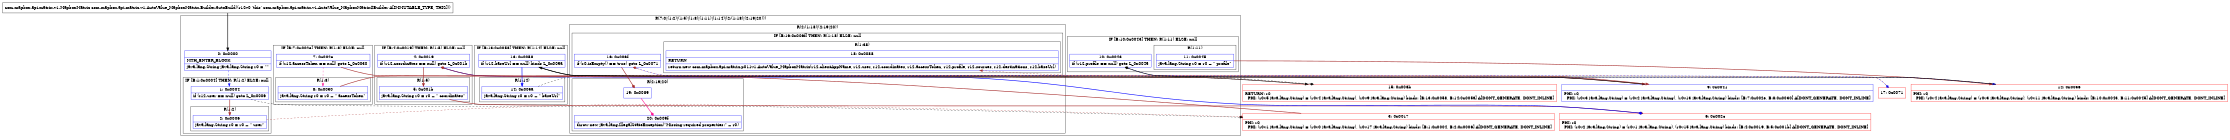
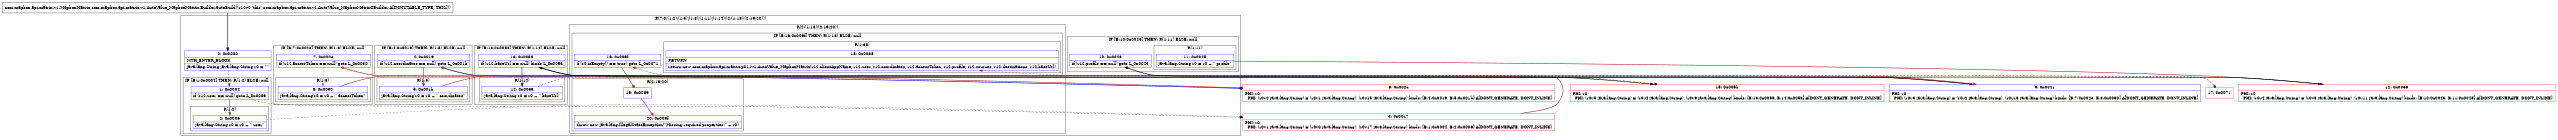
none -> (793, 78)
(1258, 94) -> (1581, 94)
